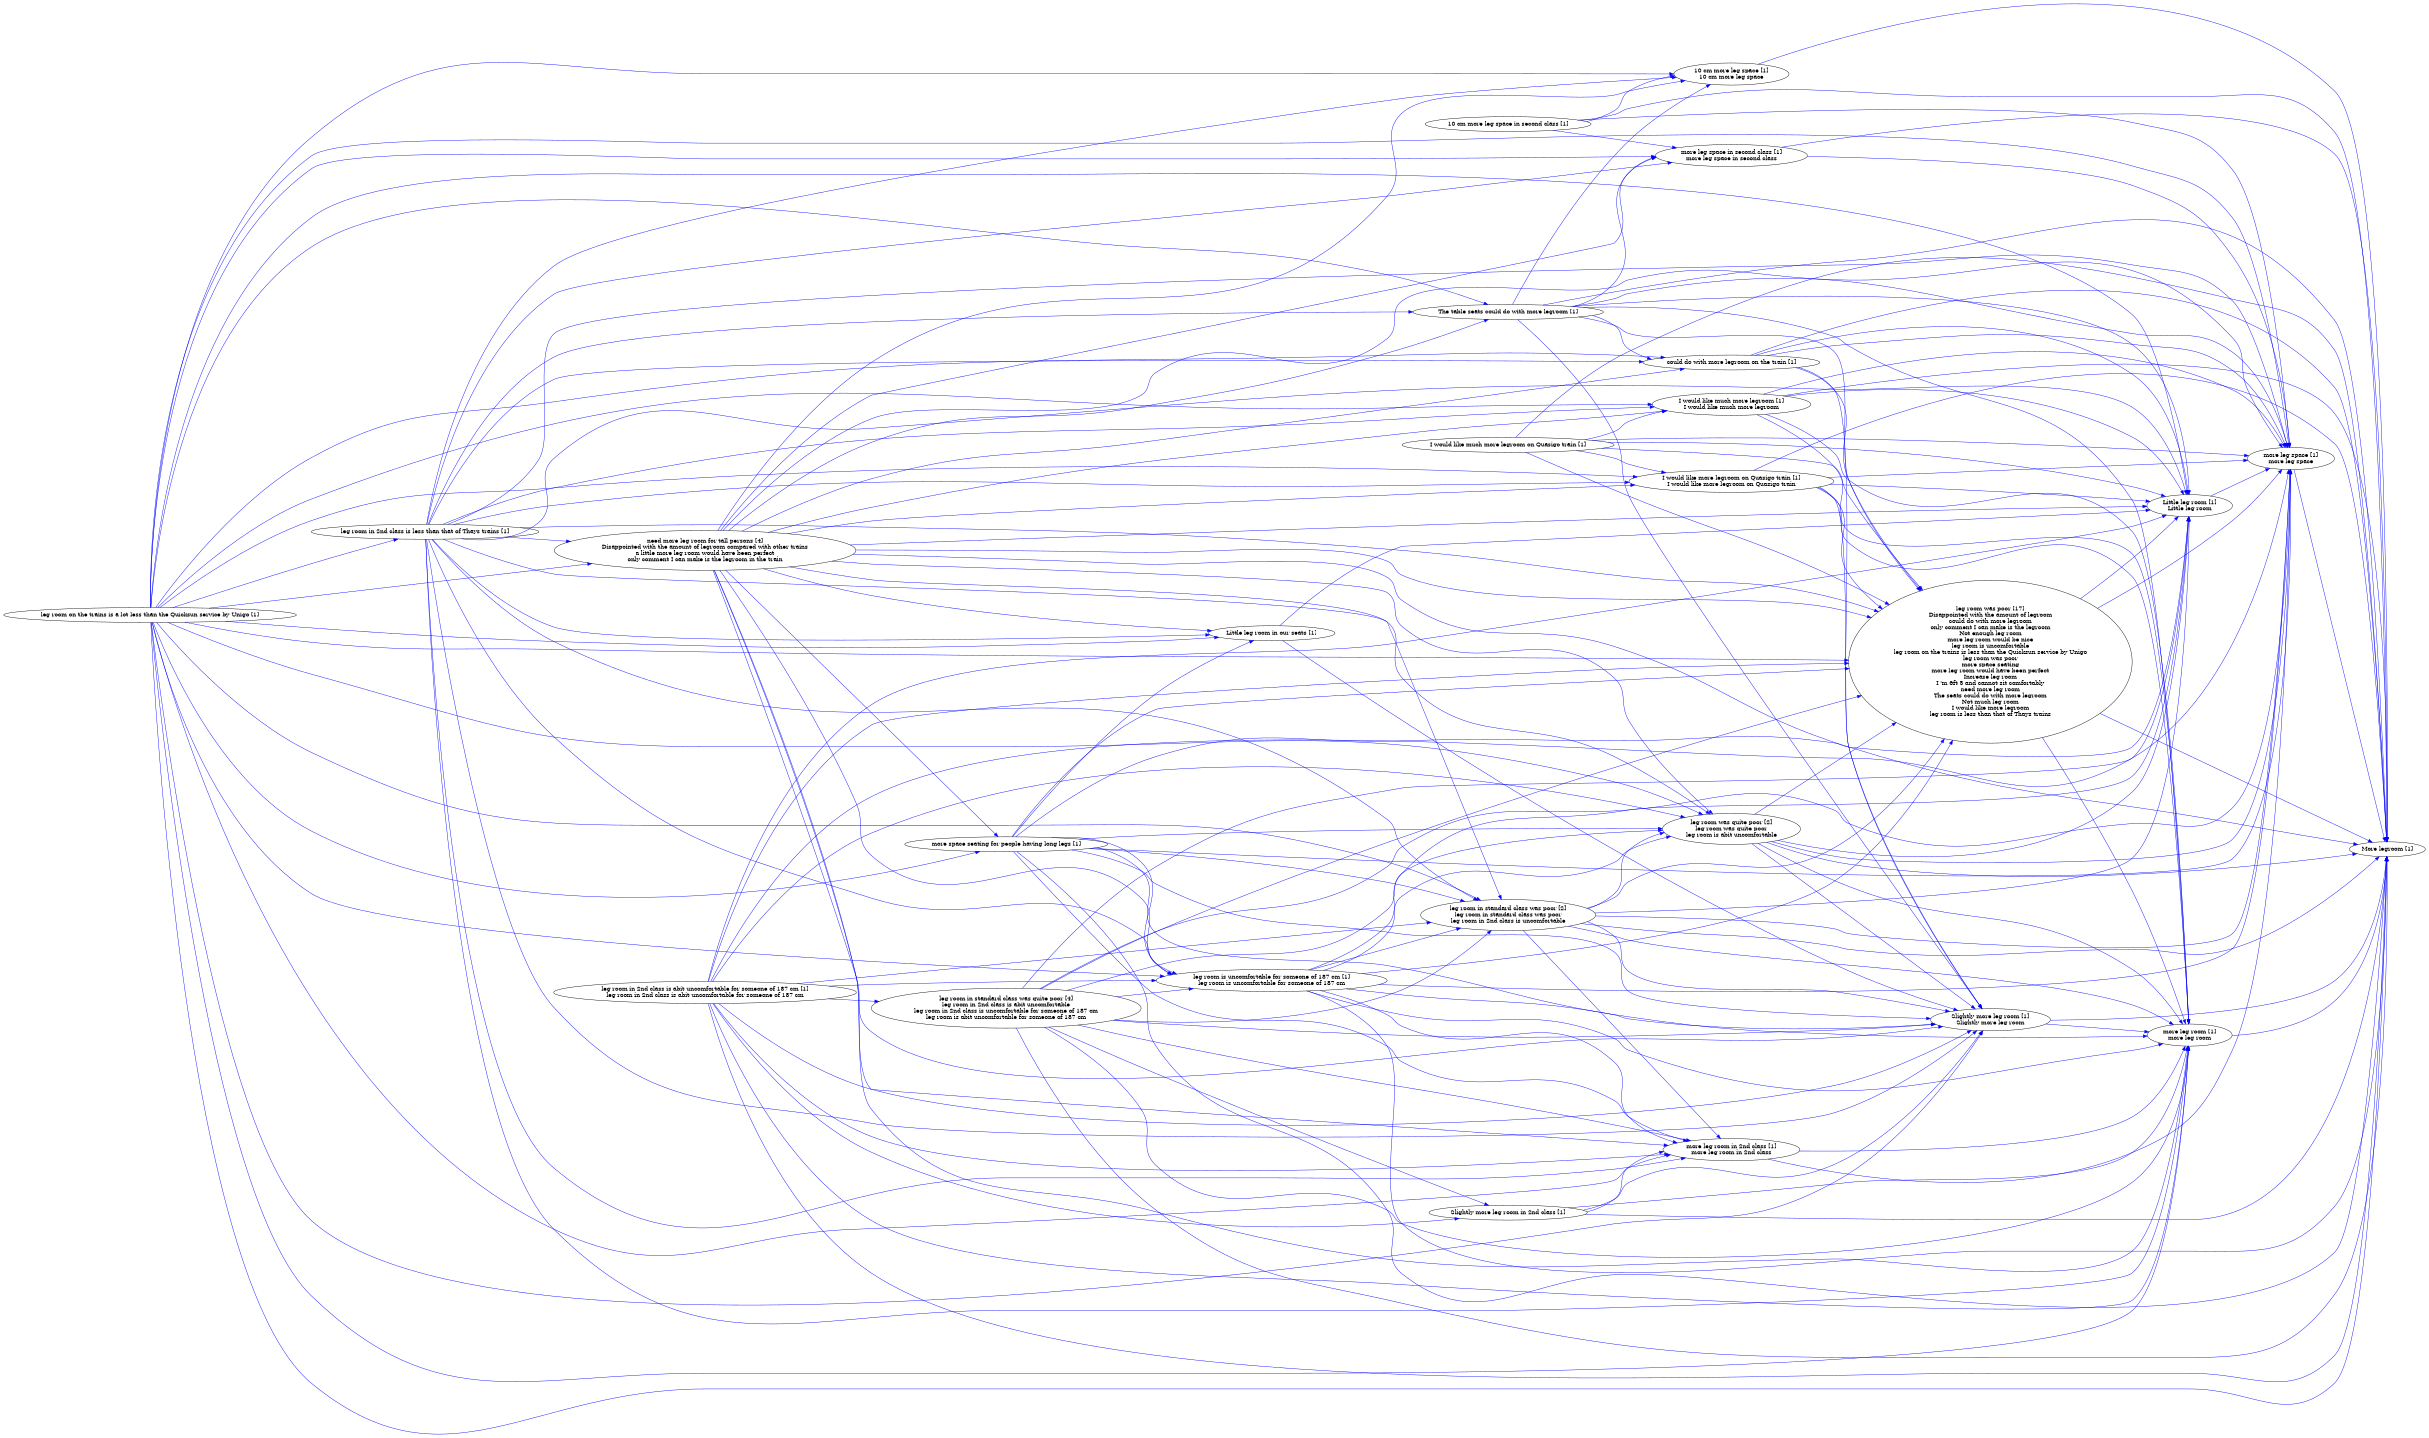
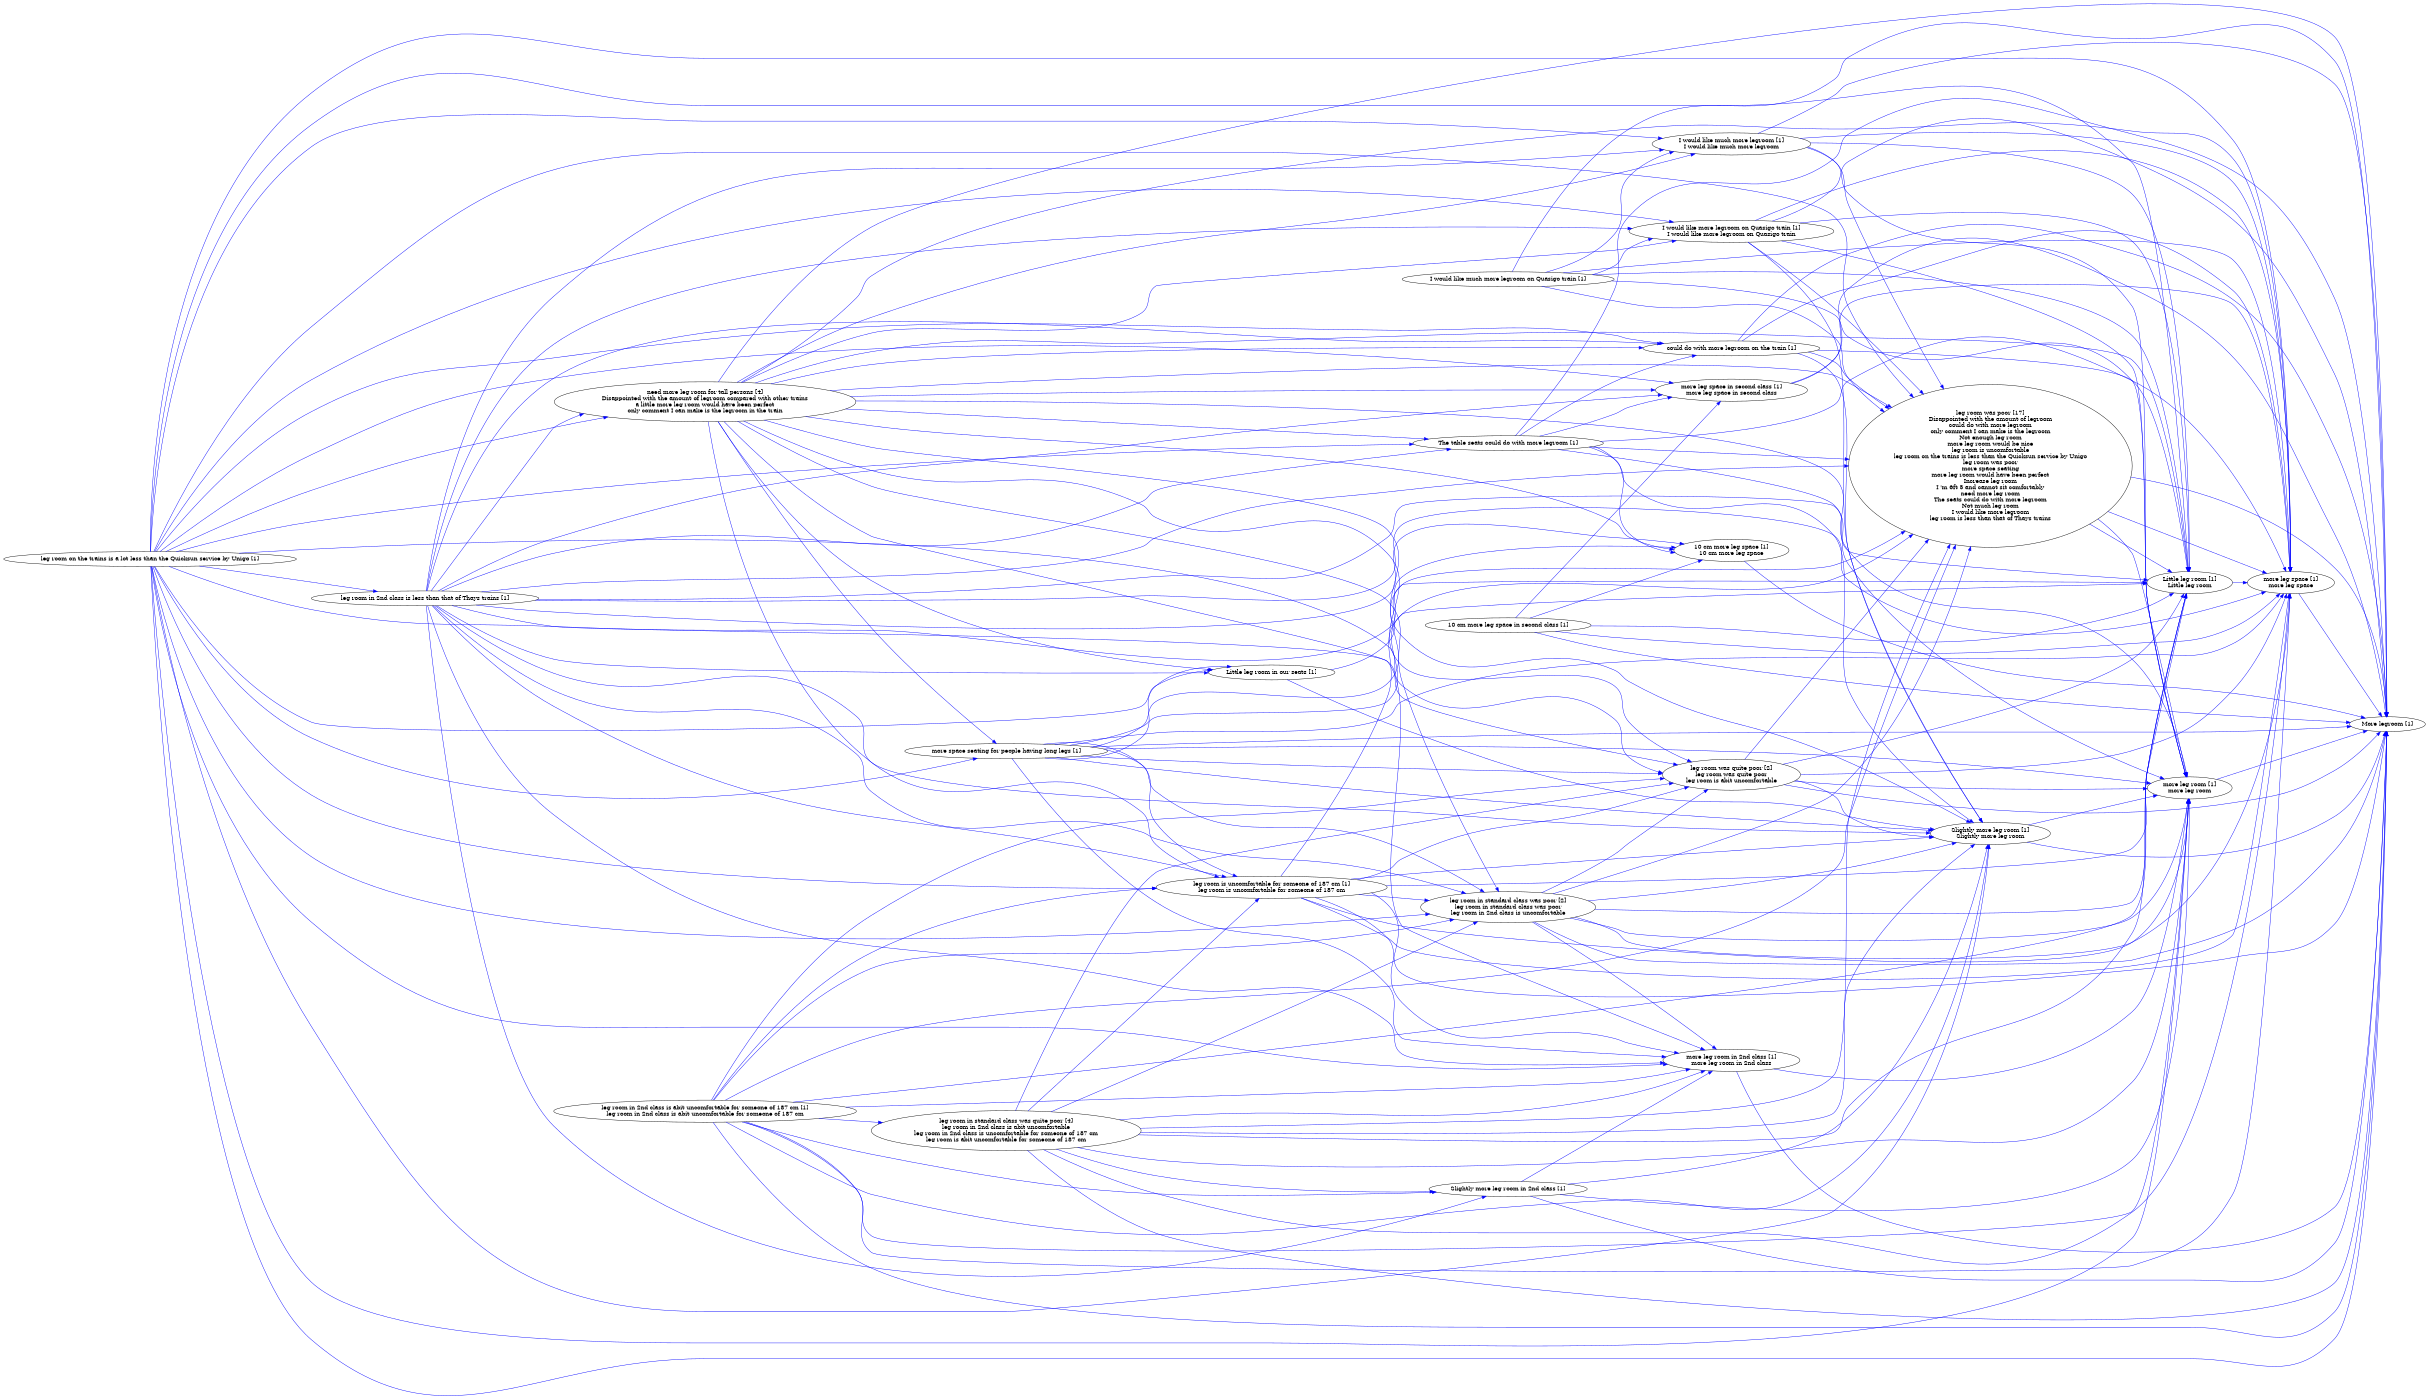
(1936, 300) -> (1869, 640)
(2242, 1020) -> (2241, 1244)
(1092, 1310) -> (739, 1233)
